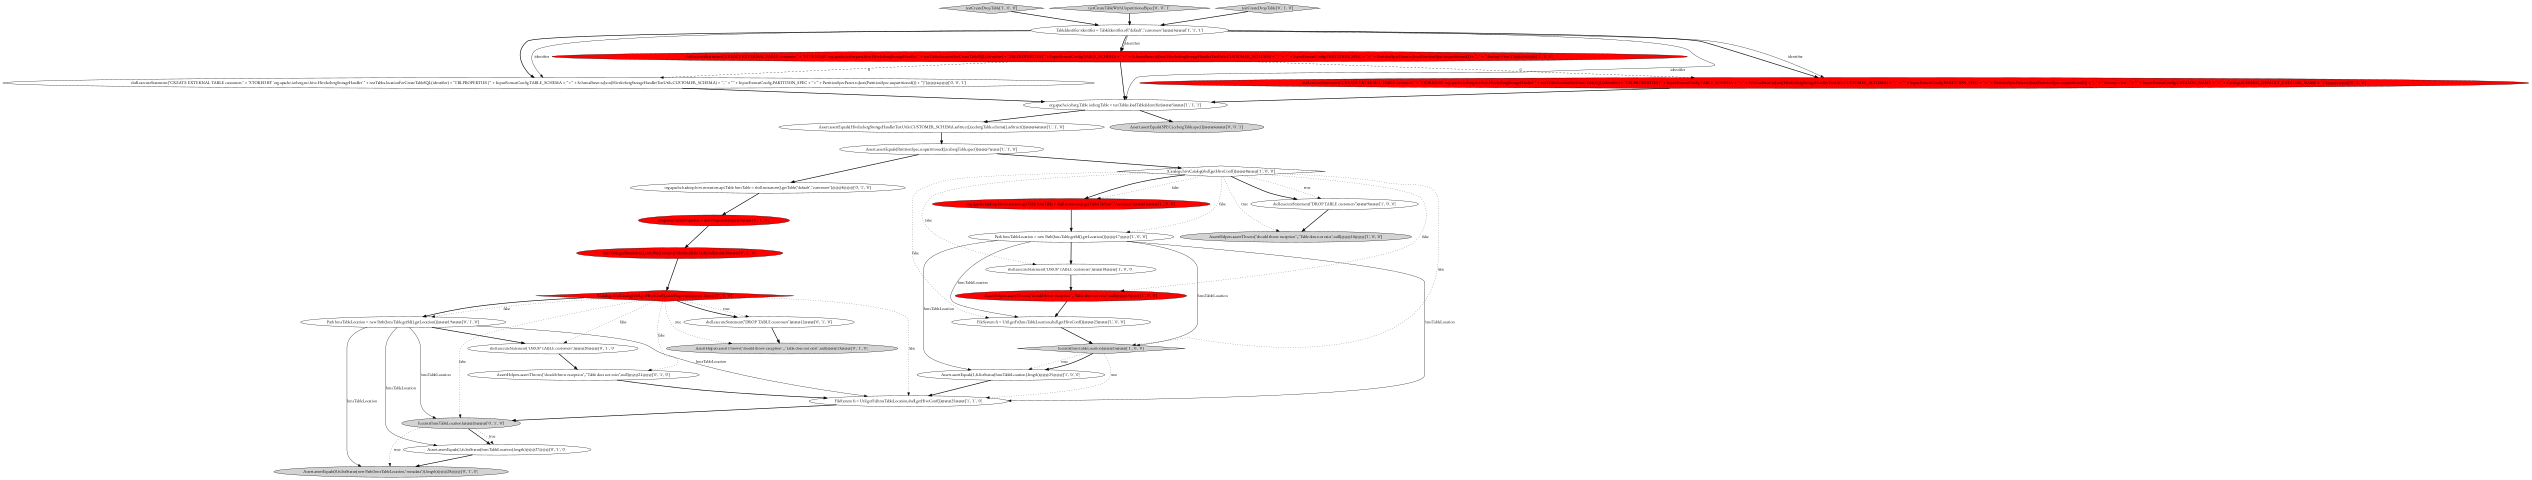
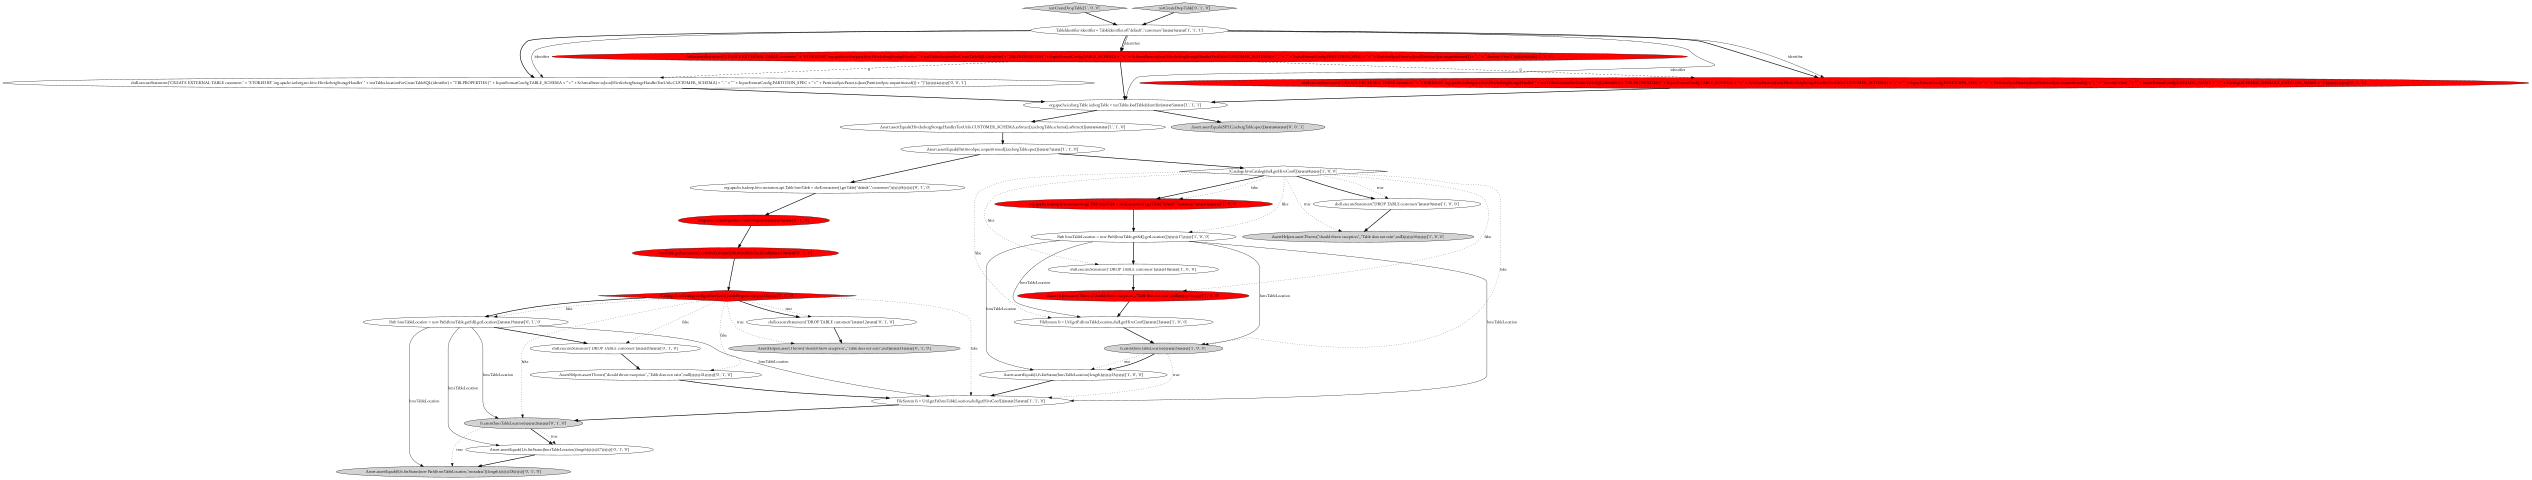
(1130, 8) -> none
(1101, 348) -> (1164, 348)
